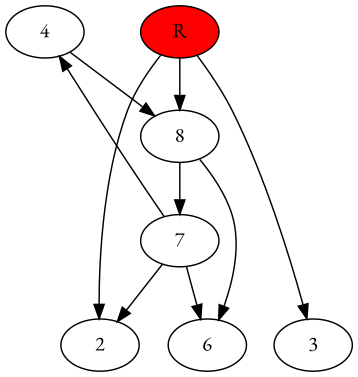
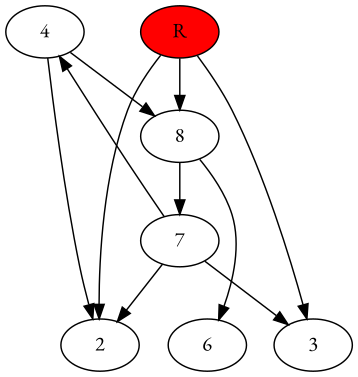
none -> (65, 182)
(192, 286) -> (241, 288)
